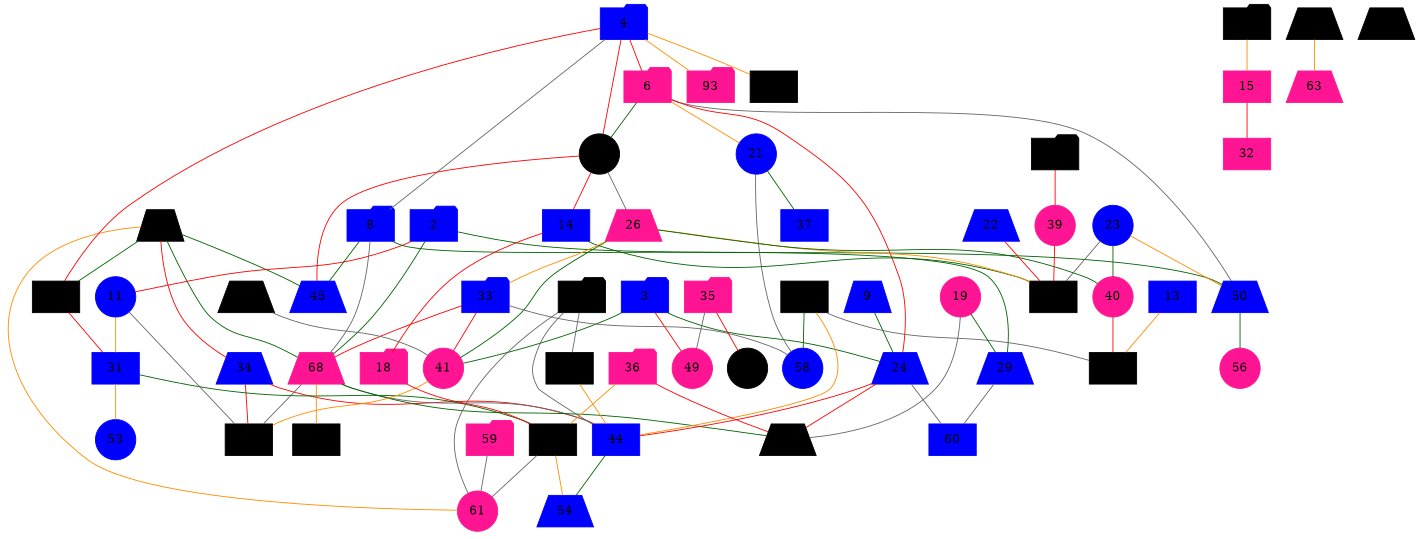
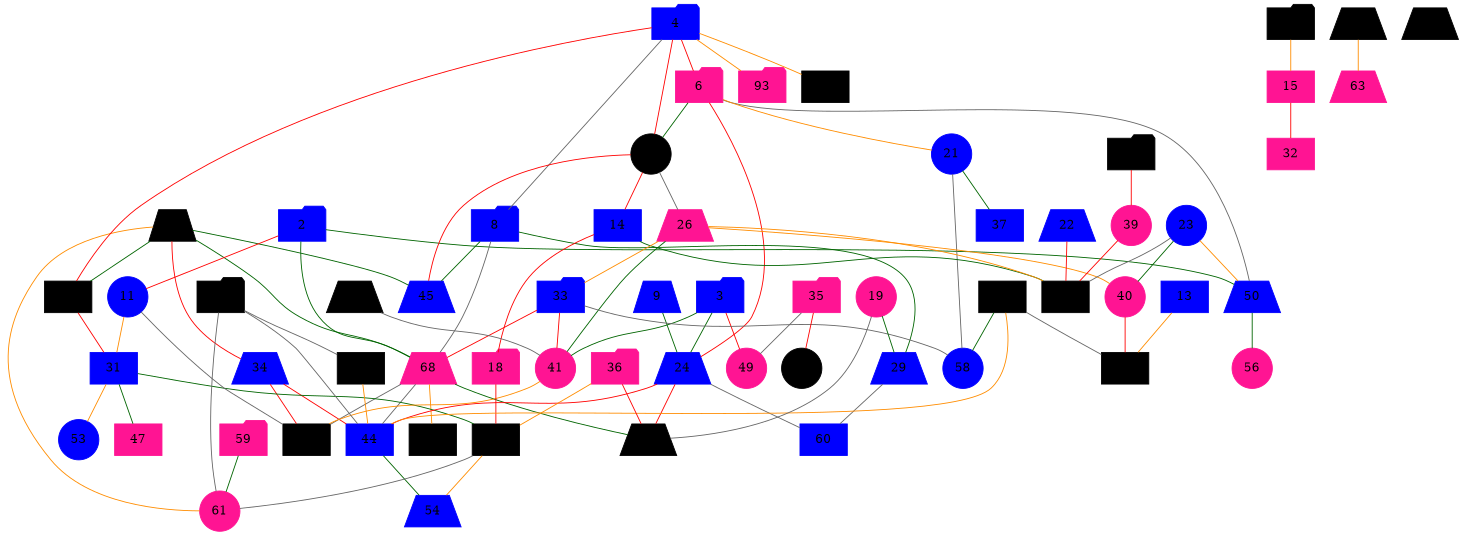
(880, 250) -> (911, 245)
none -> (138, 440)
(484, 474) -> (232, 474)
